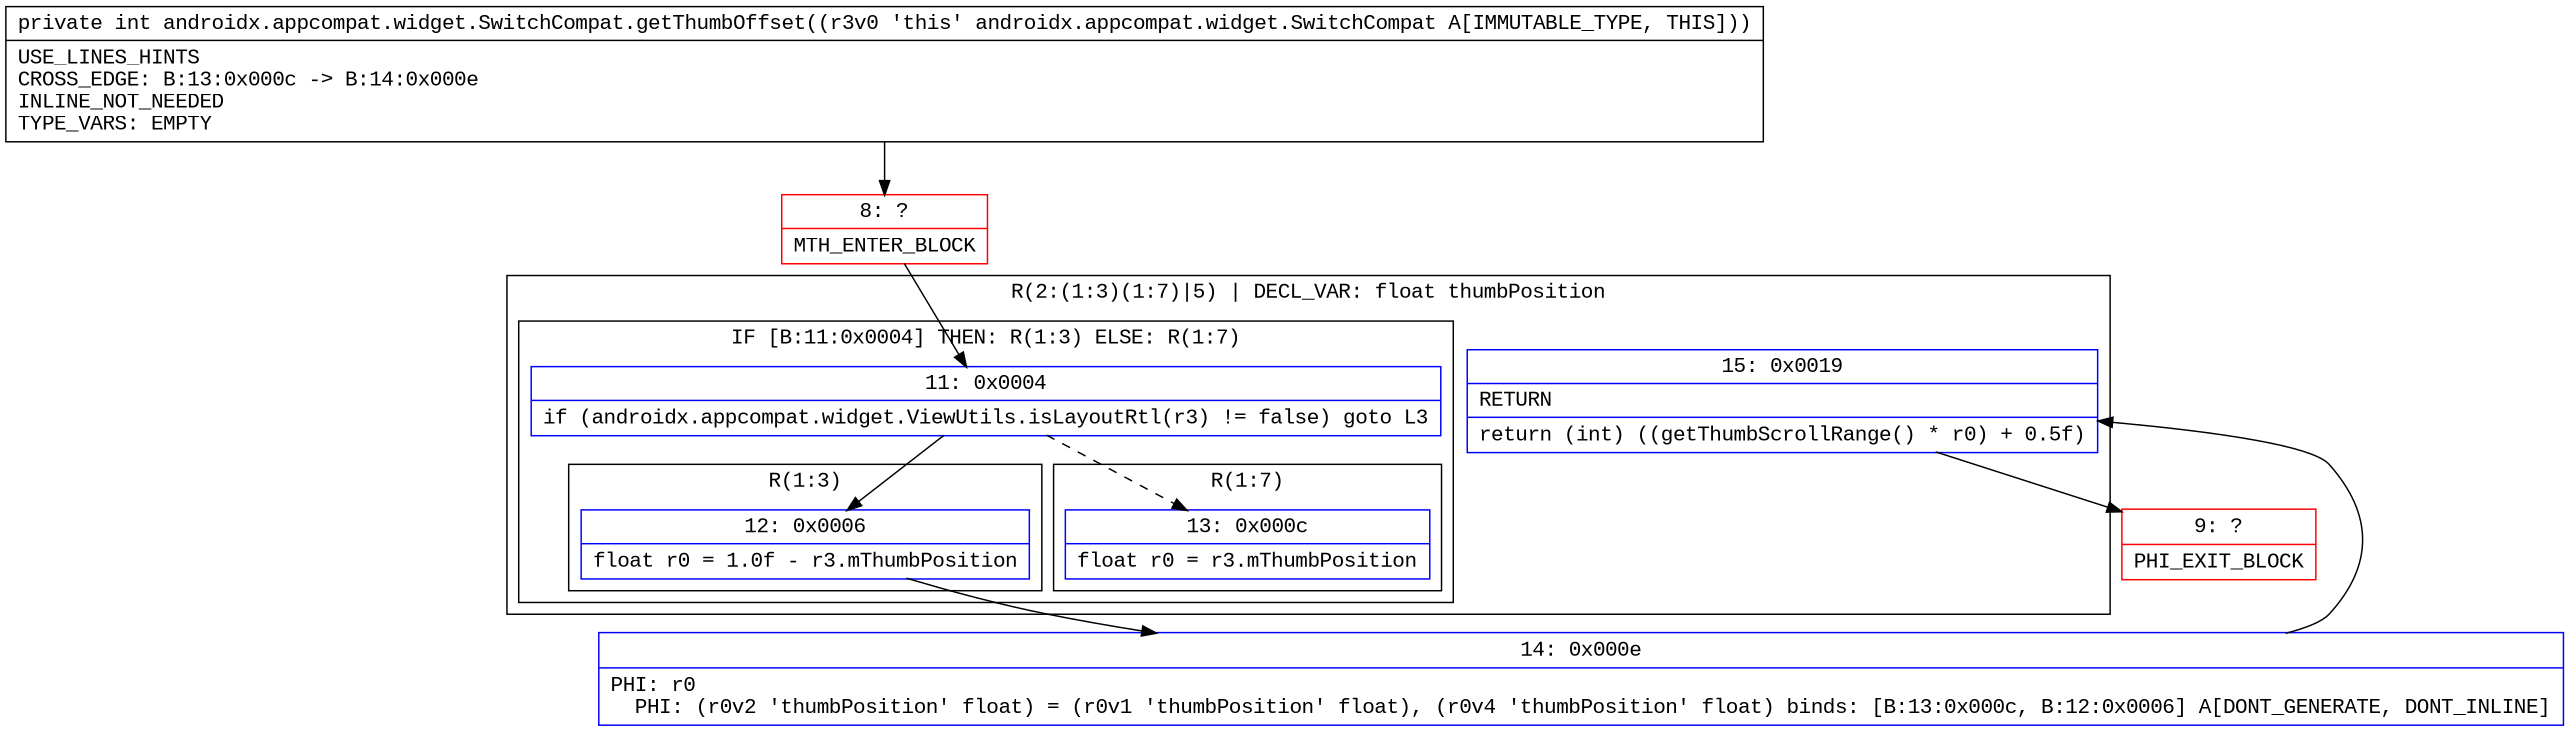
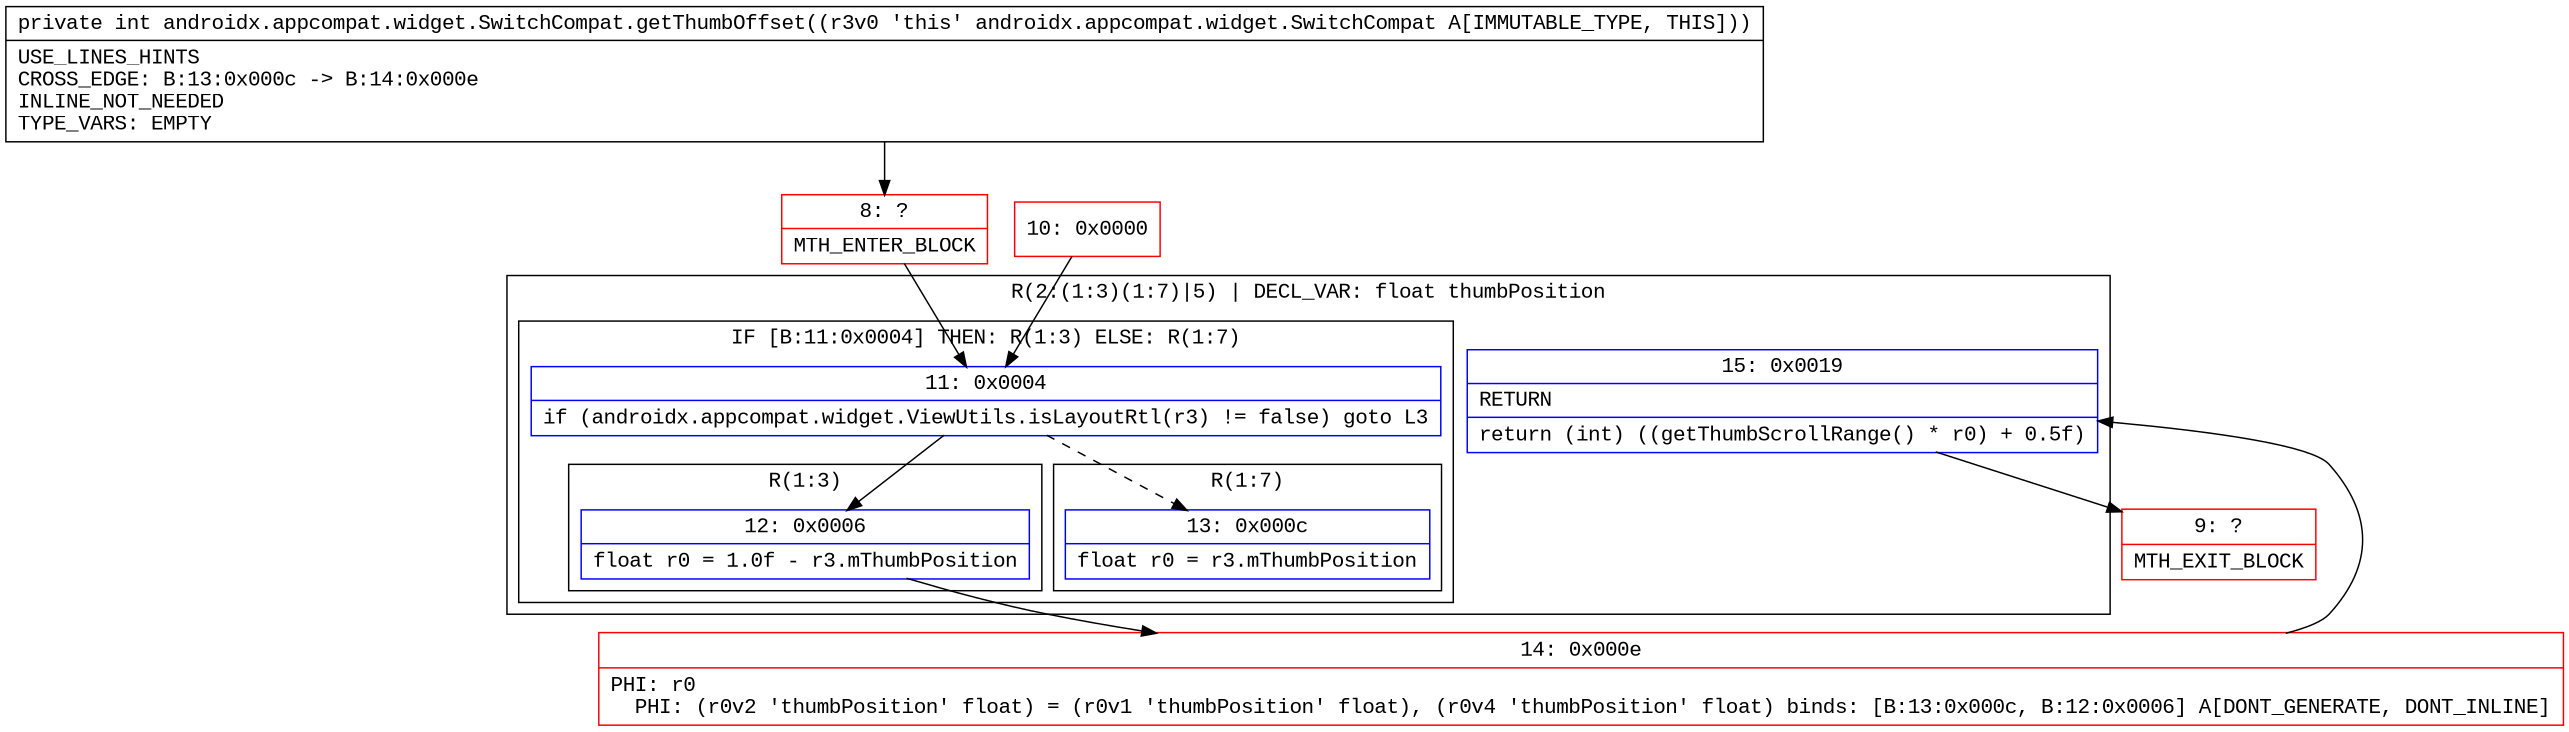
none -> (1087, 229)
(2219, 561) -> (2219, 561)
(1581, 679) -> (1581, 679)
